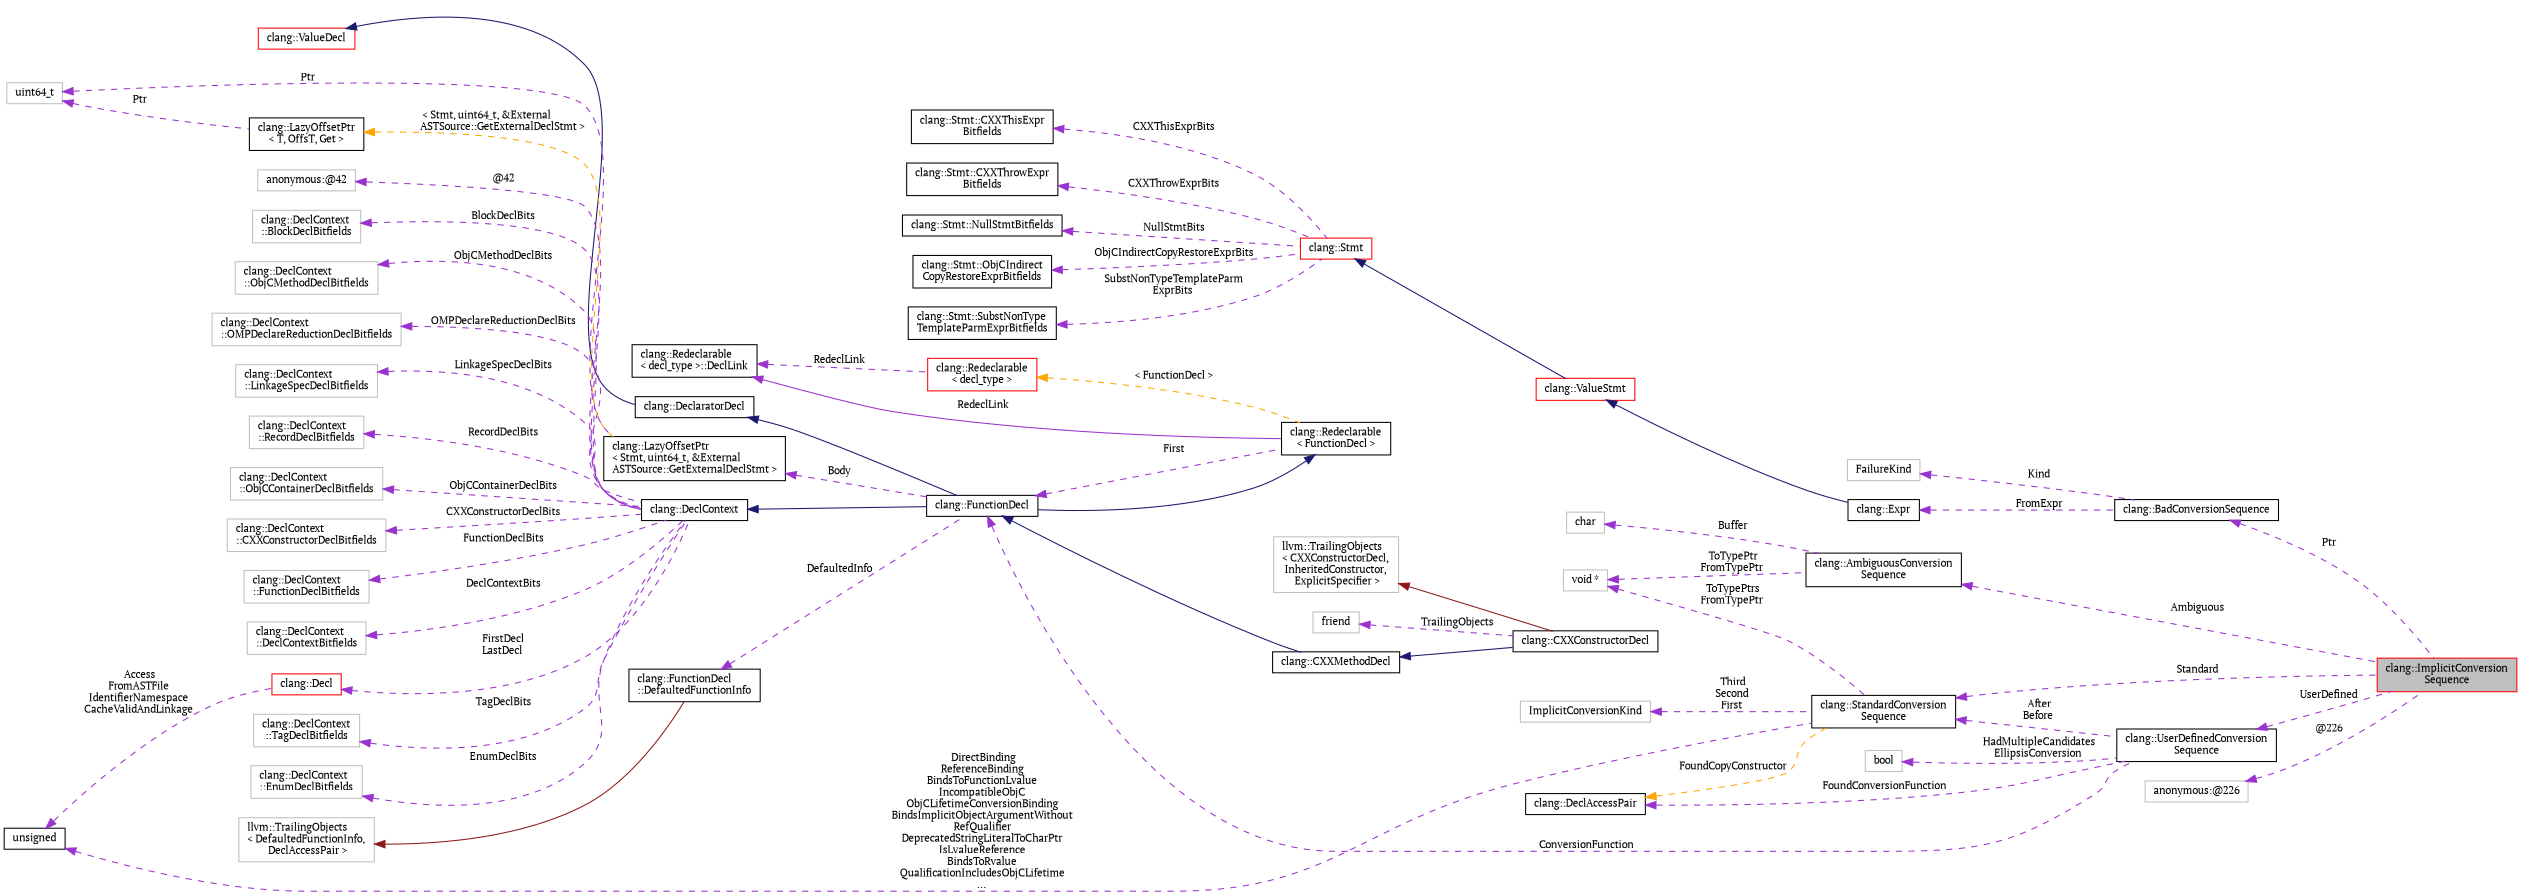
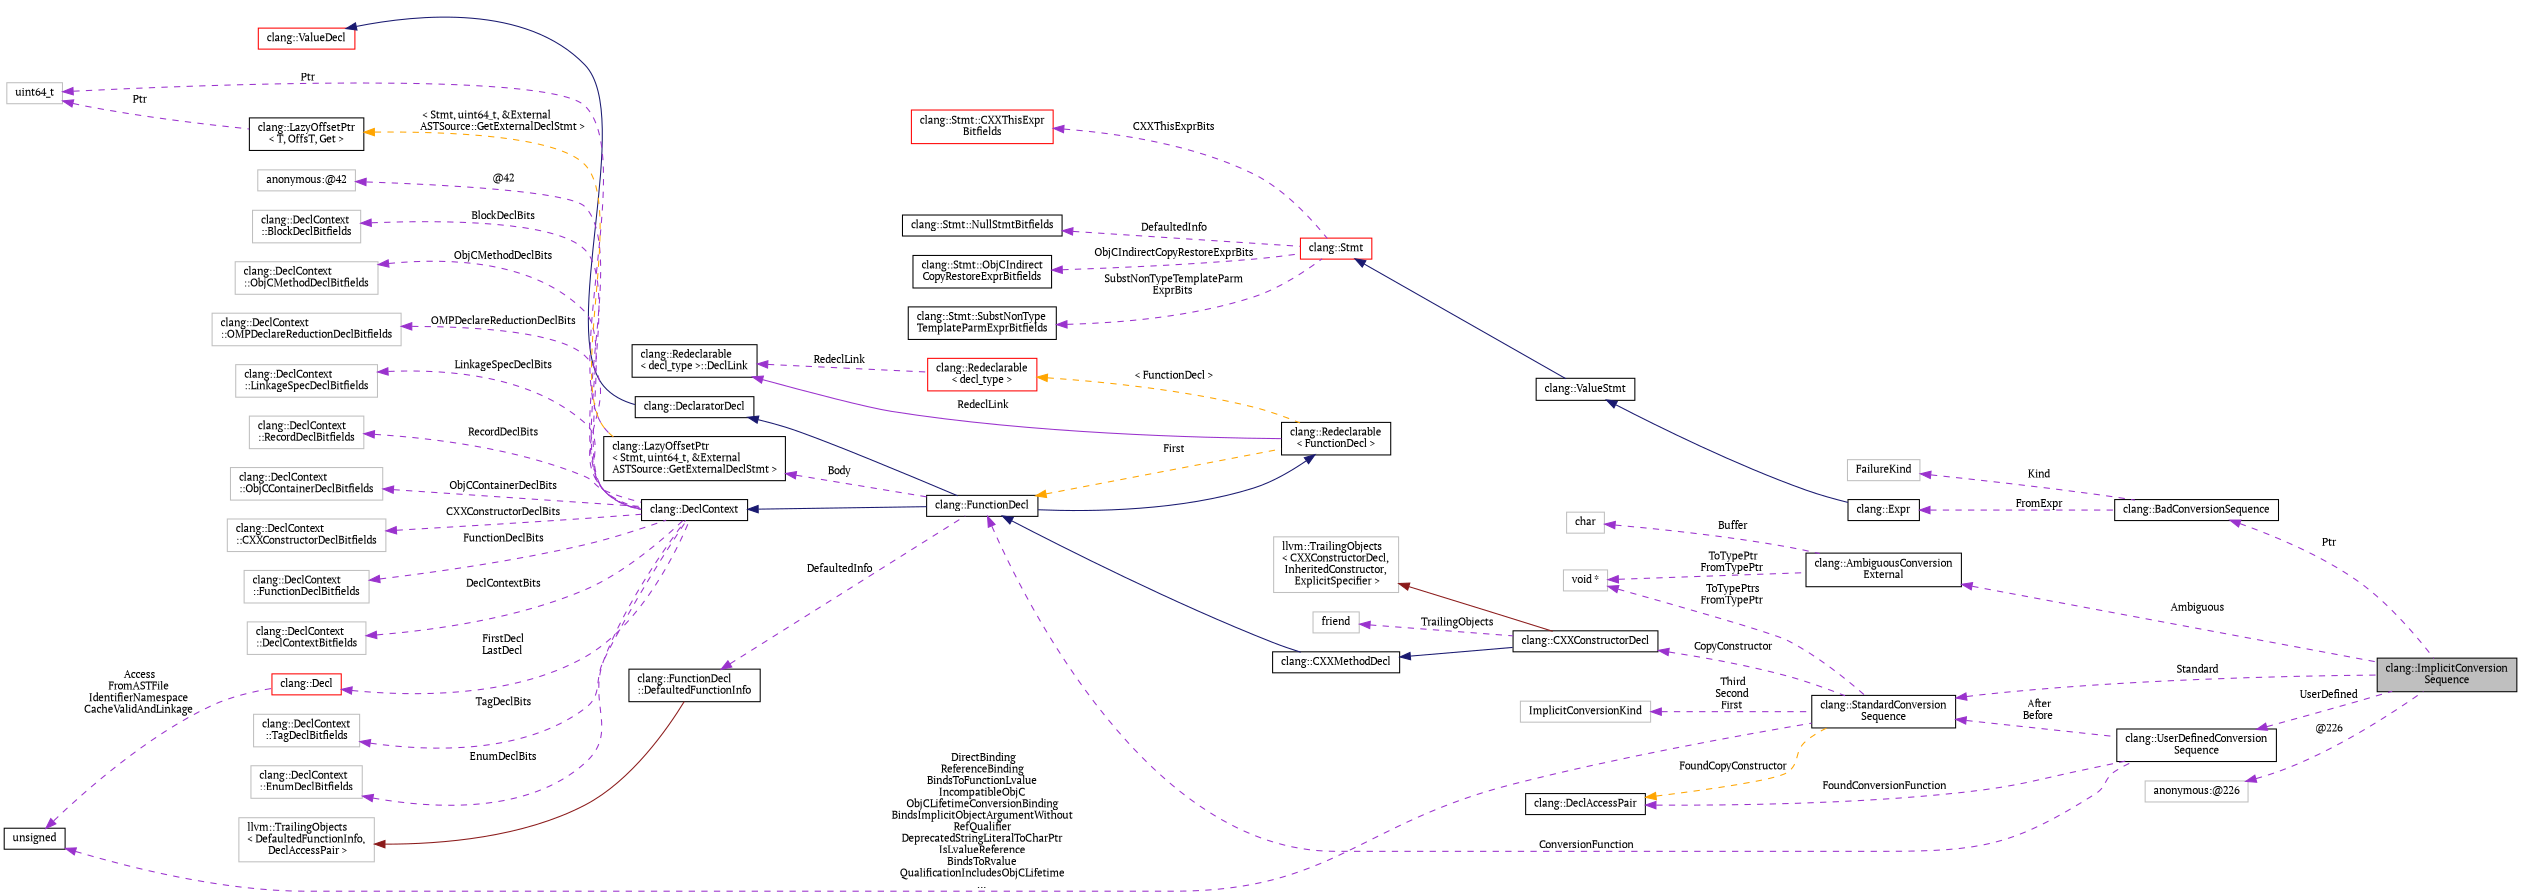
(982, 127) -> (982, 127)
(982, 179) -> none
(1173, 228) -> (1173, 228)
(1585, 389) -> (1585, 389)
(1164, 471) -> (1164, 471)
(1884, 570) -> (1884, 570)
none -> (1758, 669)
(2447, 675) -> (2447, 675)
(1884, 761) -> none
